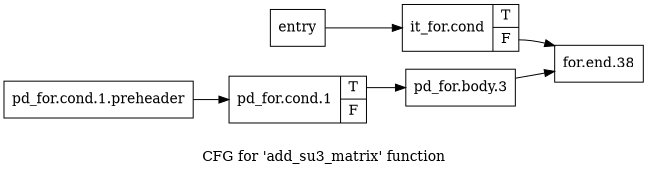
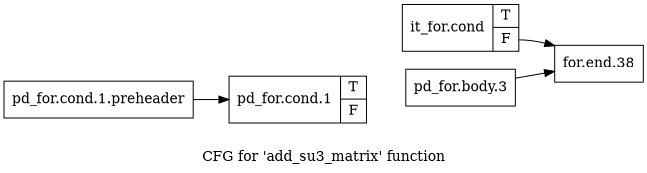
(298, 28) -> none
(381, 88) -> none
